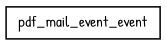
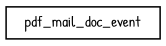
(83, 23) -> (83, 23)
